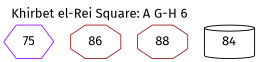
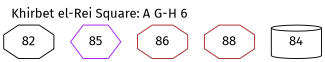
(29, 42) -> (96, 42)
none -> (29, 42)
